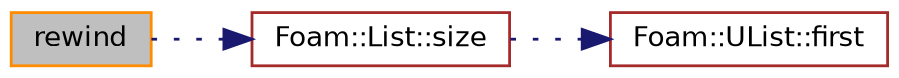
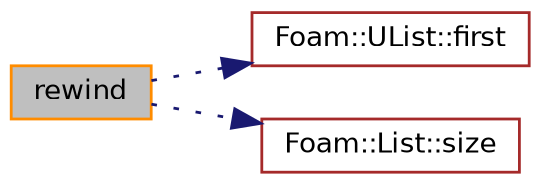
(546, 39) -> (187, 74)
